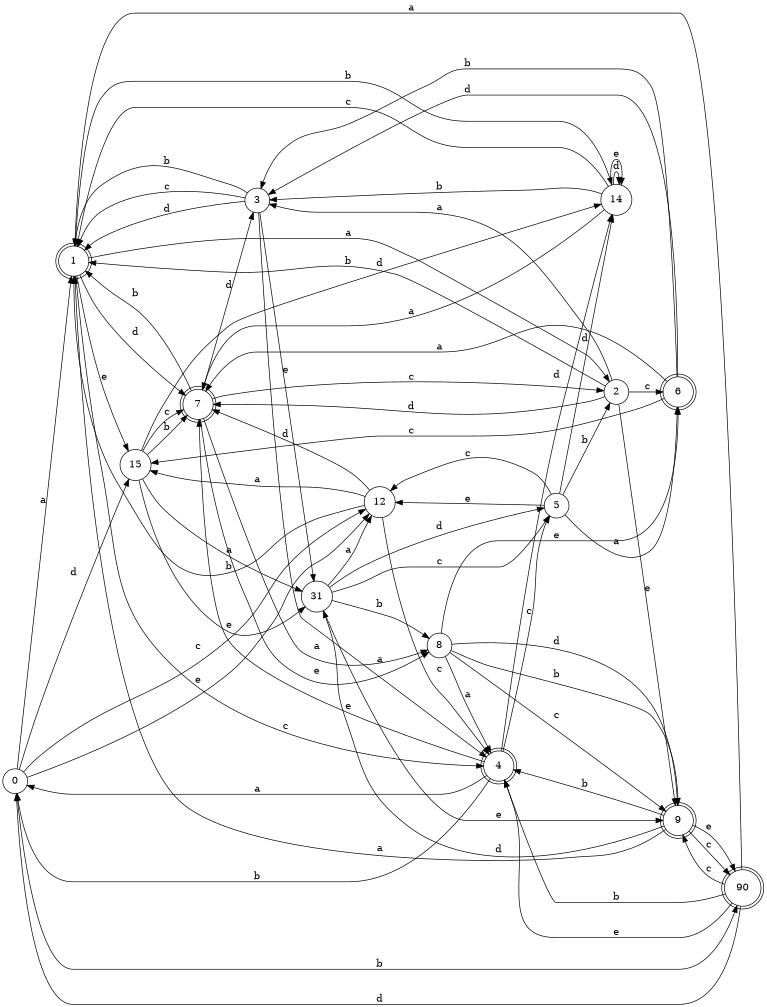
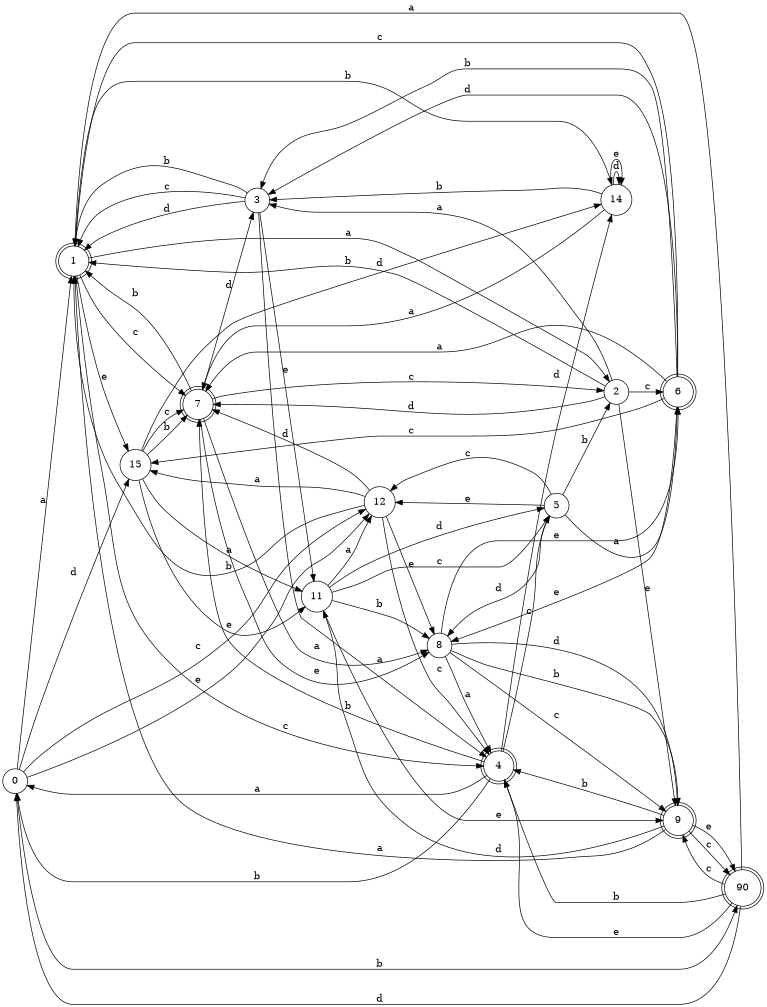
(310, 107) -> (447, 43)
(136, 332) -> (136, 332)
(584, 365) -> (520, 589)
none -> (409, 572)
none -> (627, 572)
(317, 597) -> (317, 597)
(348, 706) -> (348, 706)
